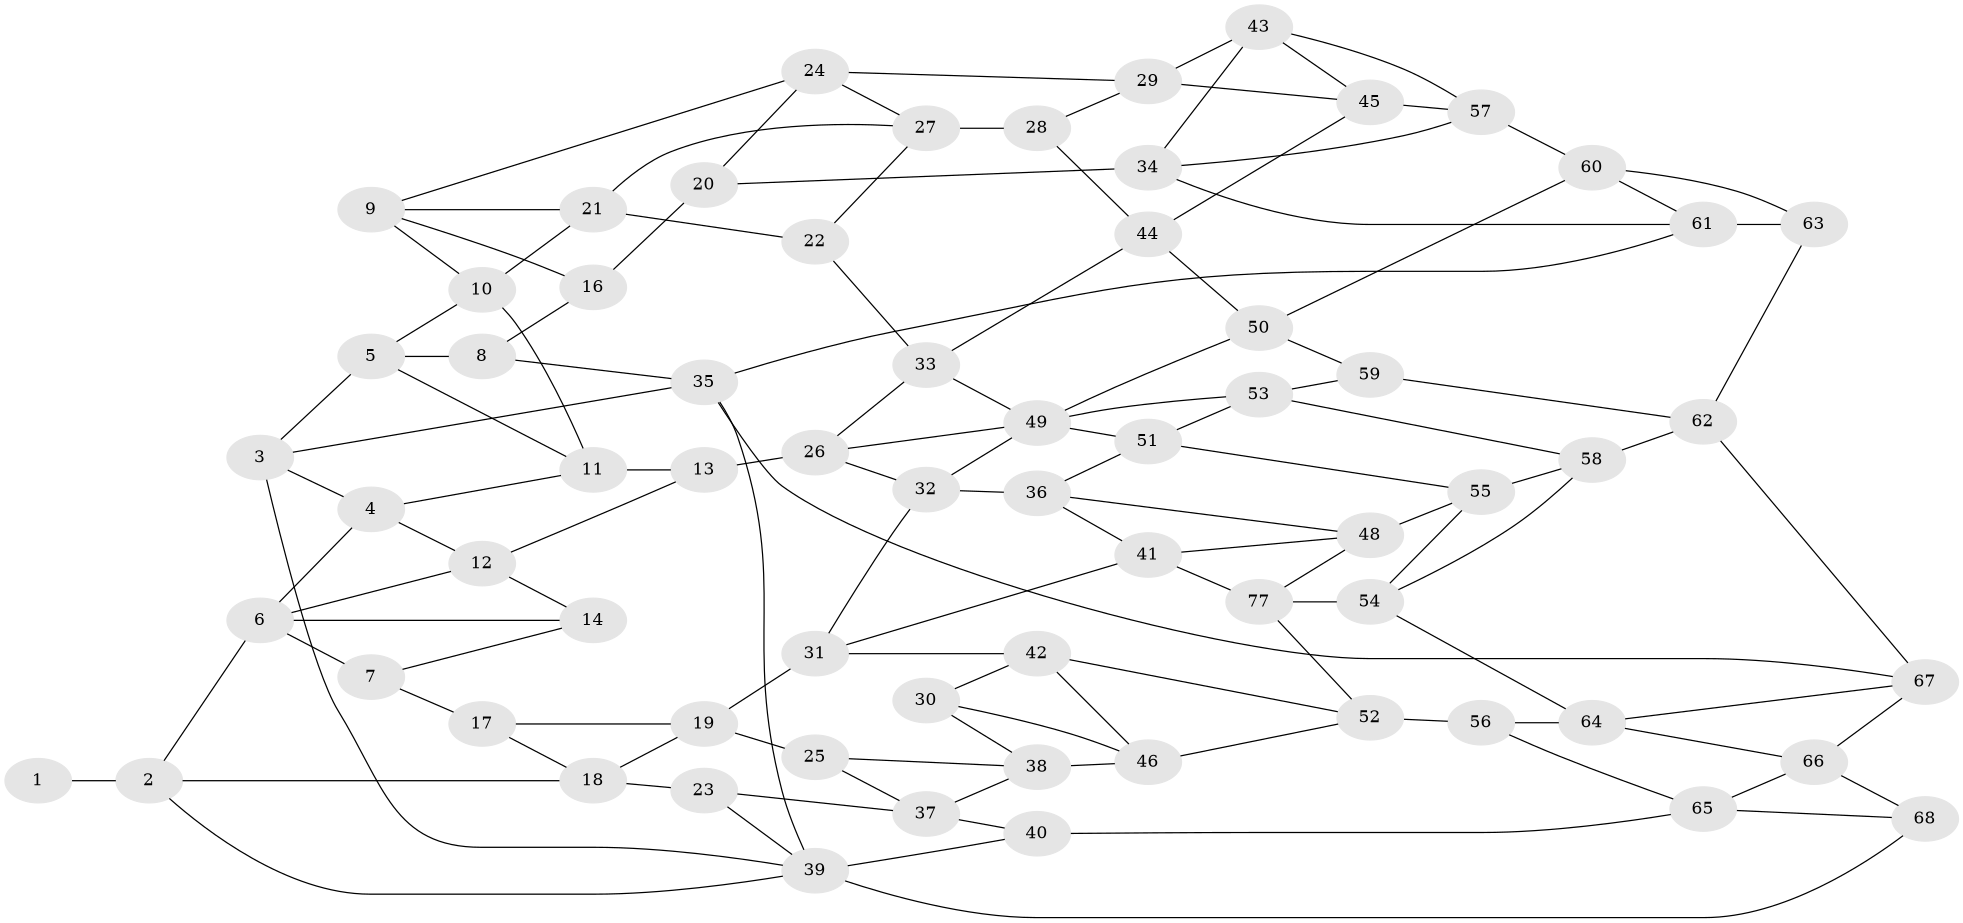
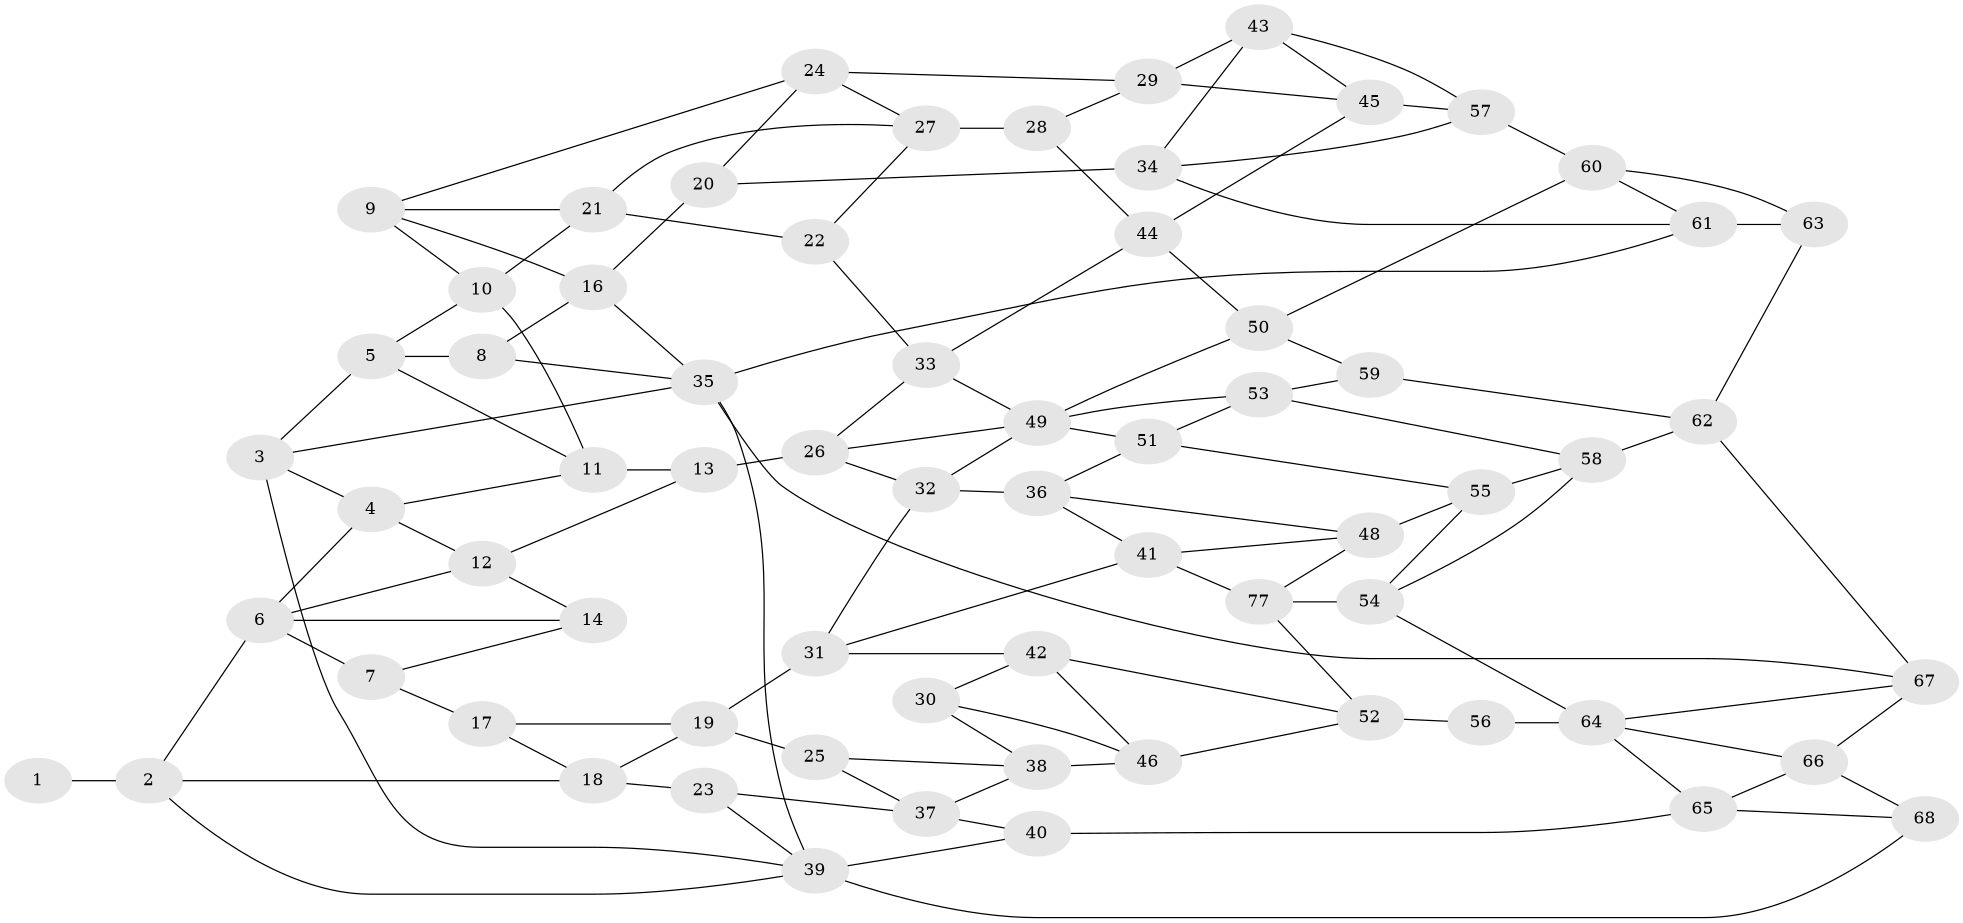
none -> (649, 335)
(1591, 768) -> (1648, 766)
